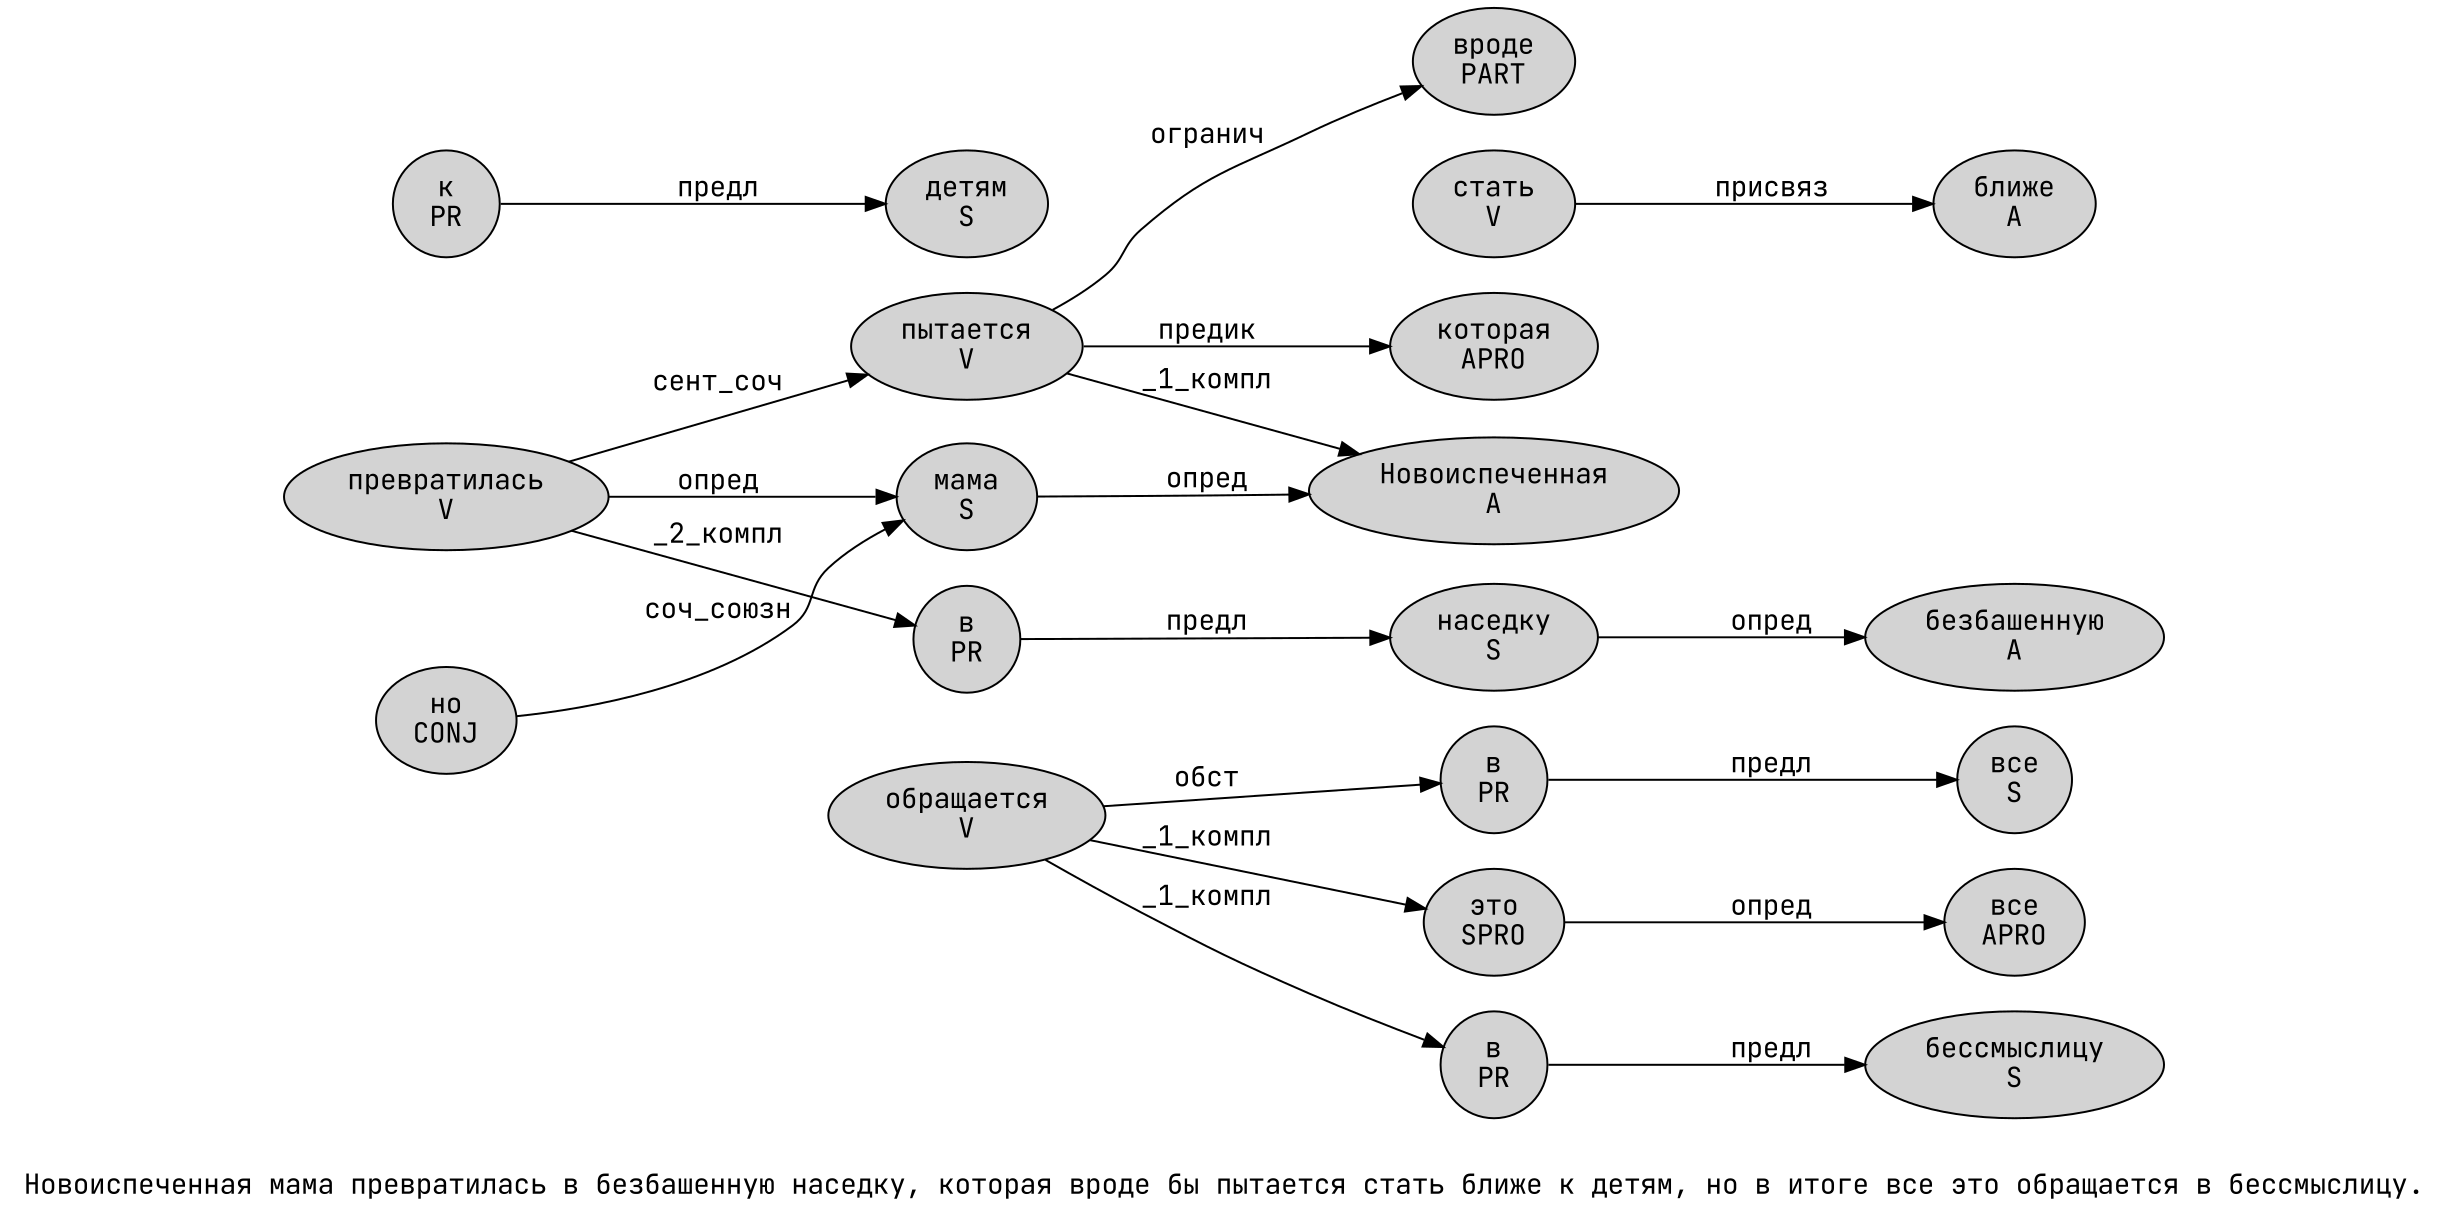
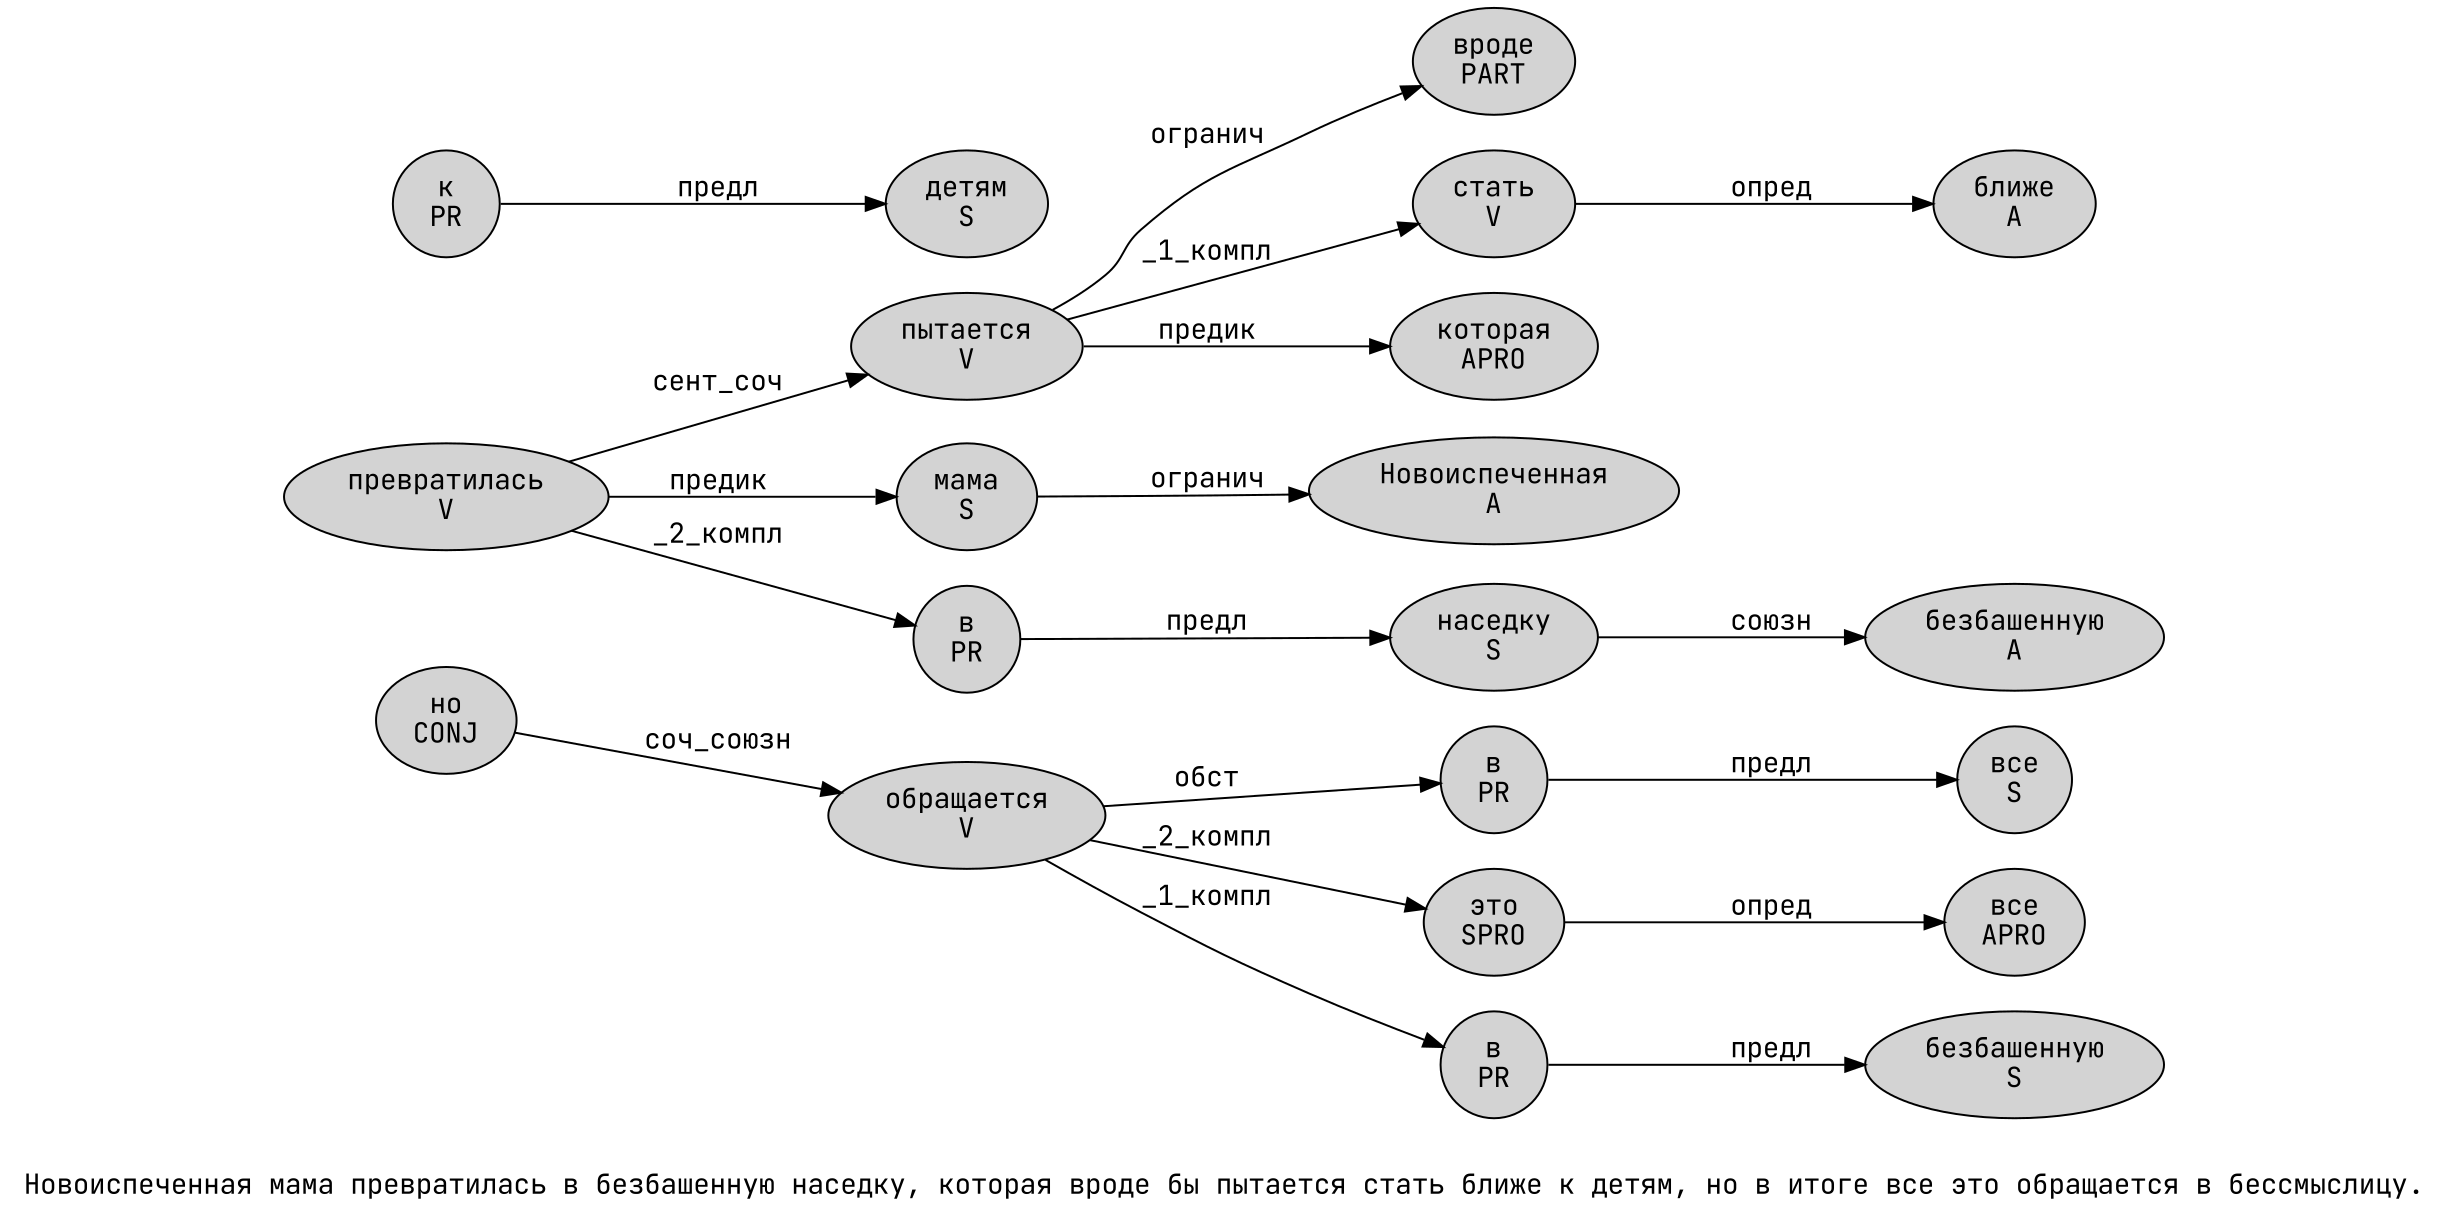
(1772, 189) -> (1772, 189)
(1204, 411) -> (1233, 274)
(1207, 480) -> (1207, 480)
(718, 482) -> (718, 482)
(1772, 622) -> (1772, 622)
(725, 665) -> (668, 761)
(1207, 838) -> (1207, 838)
(2015, 1065) -> (2015, 1065)
